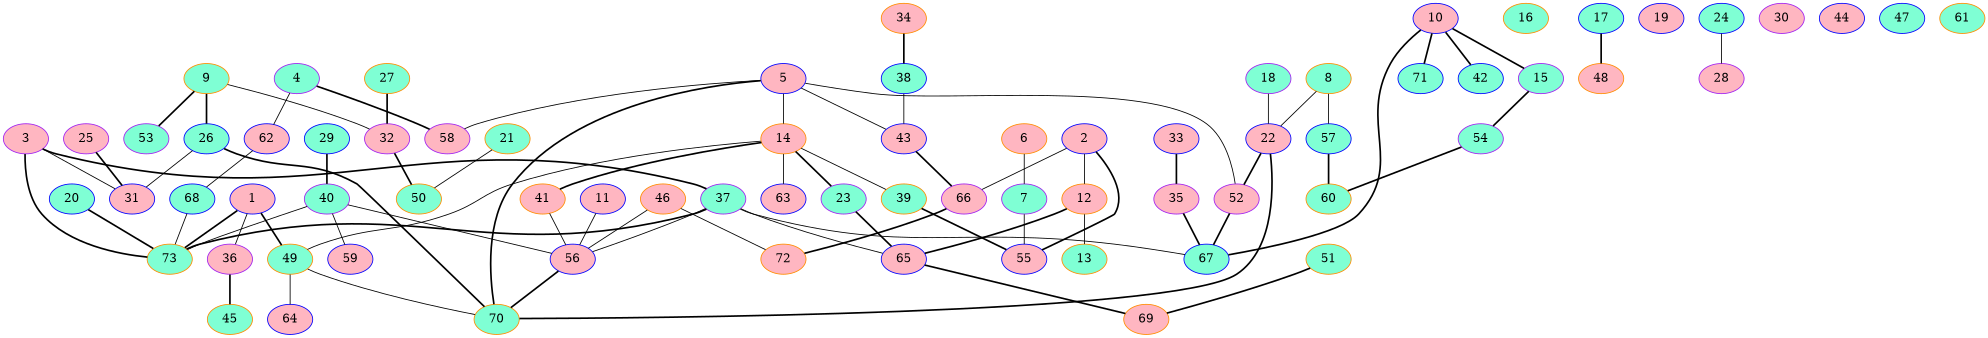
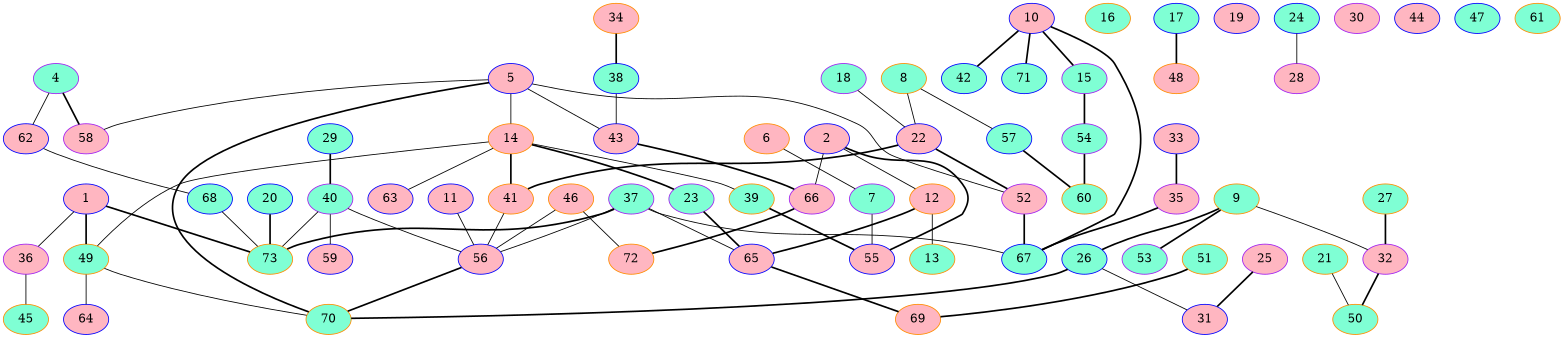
(26, 139) -> none
(230, 289) -> (26, 289)
(945, 309) -> (694, 163)
